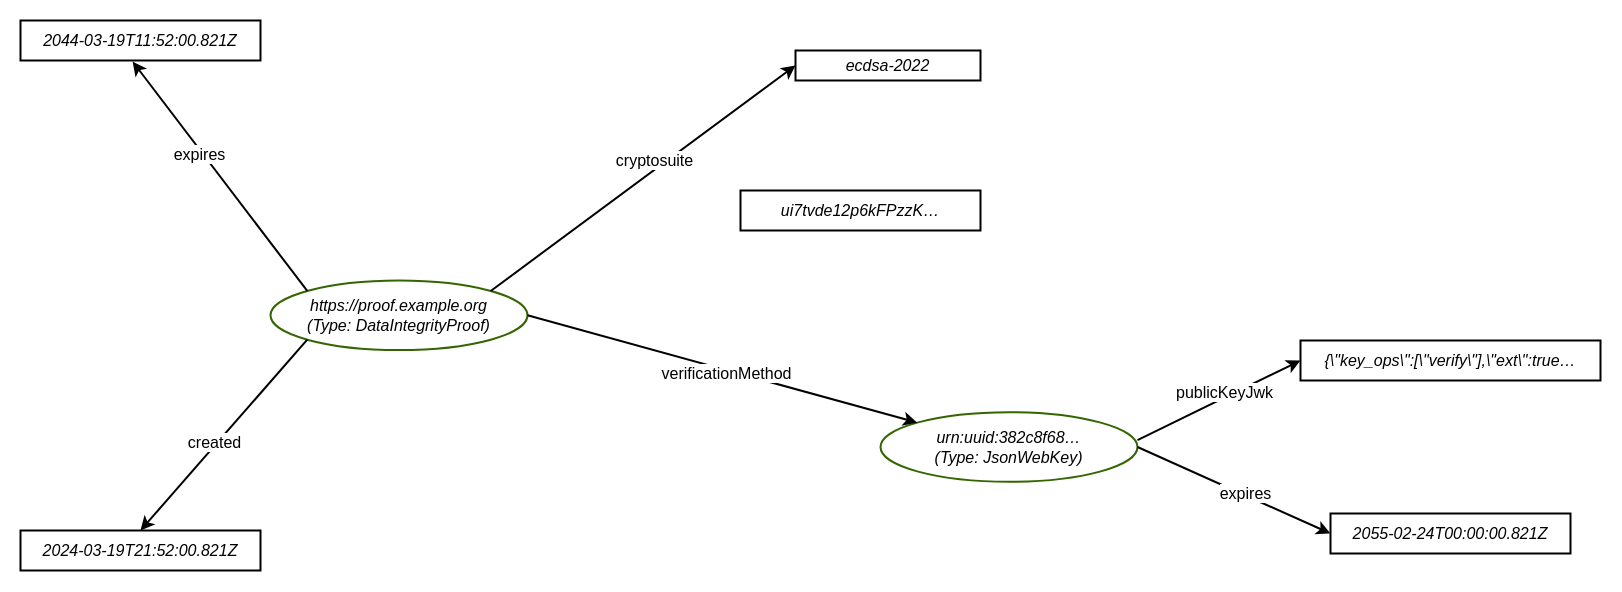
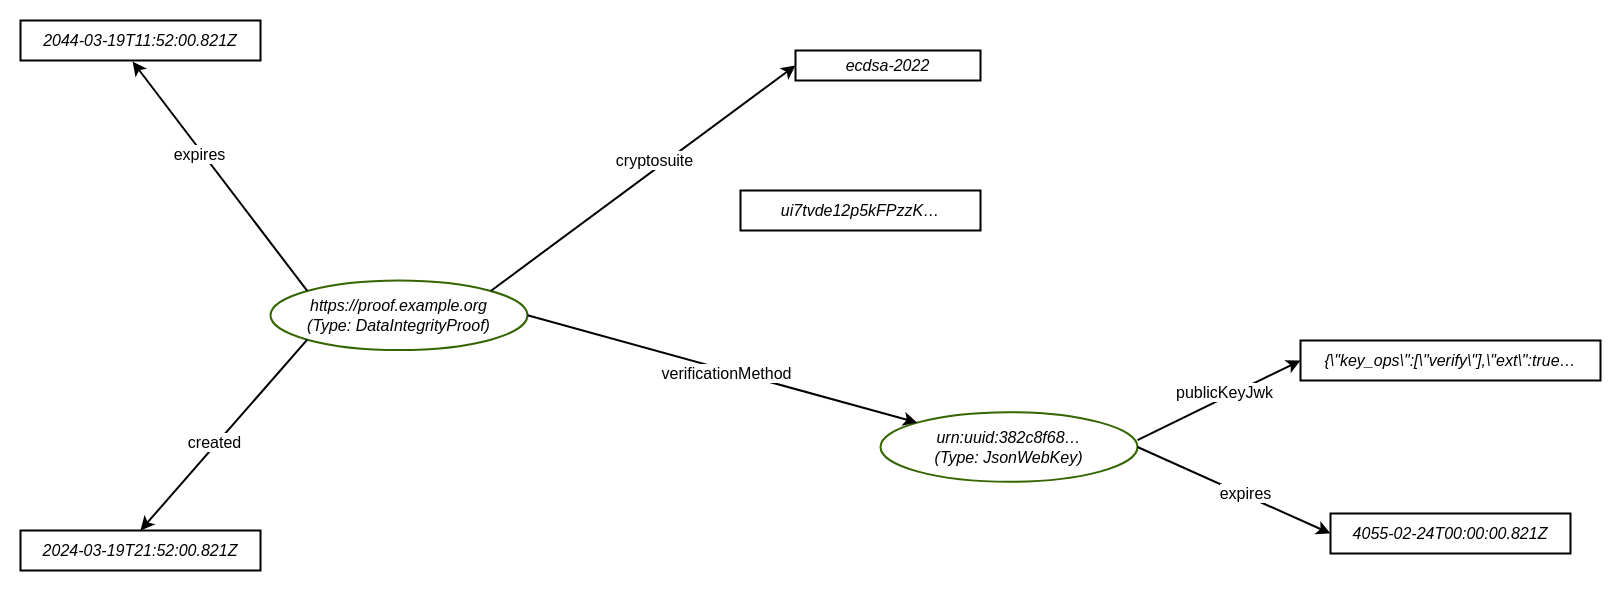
(861, 211) -> (861, 211)
(1451, 534) -> (1451, 534)
